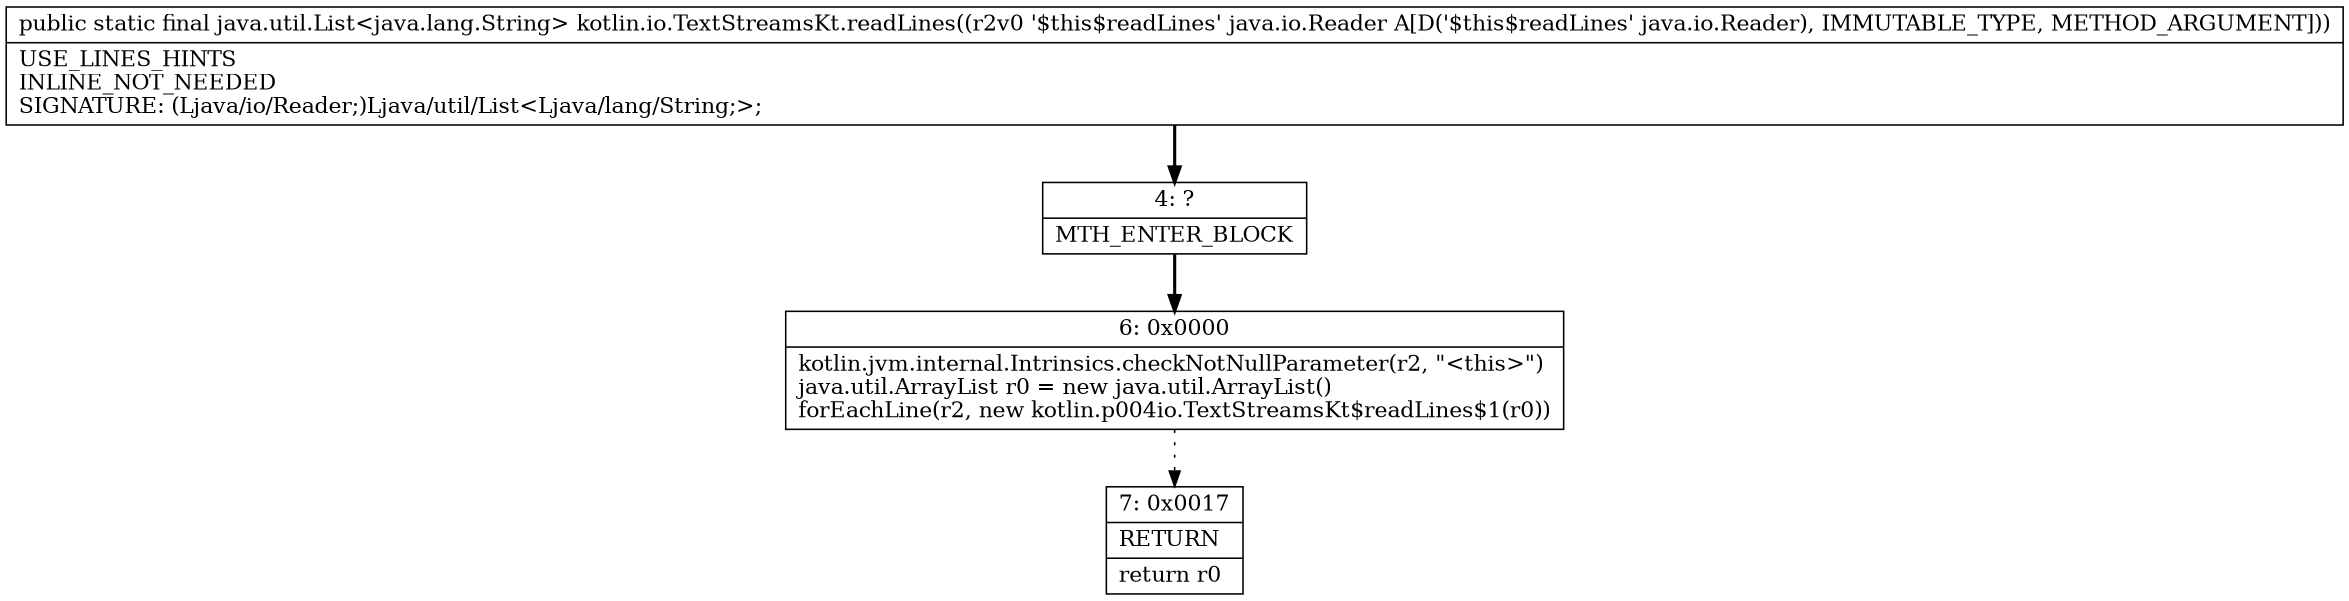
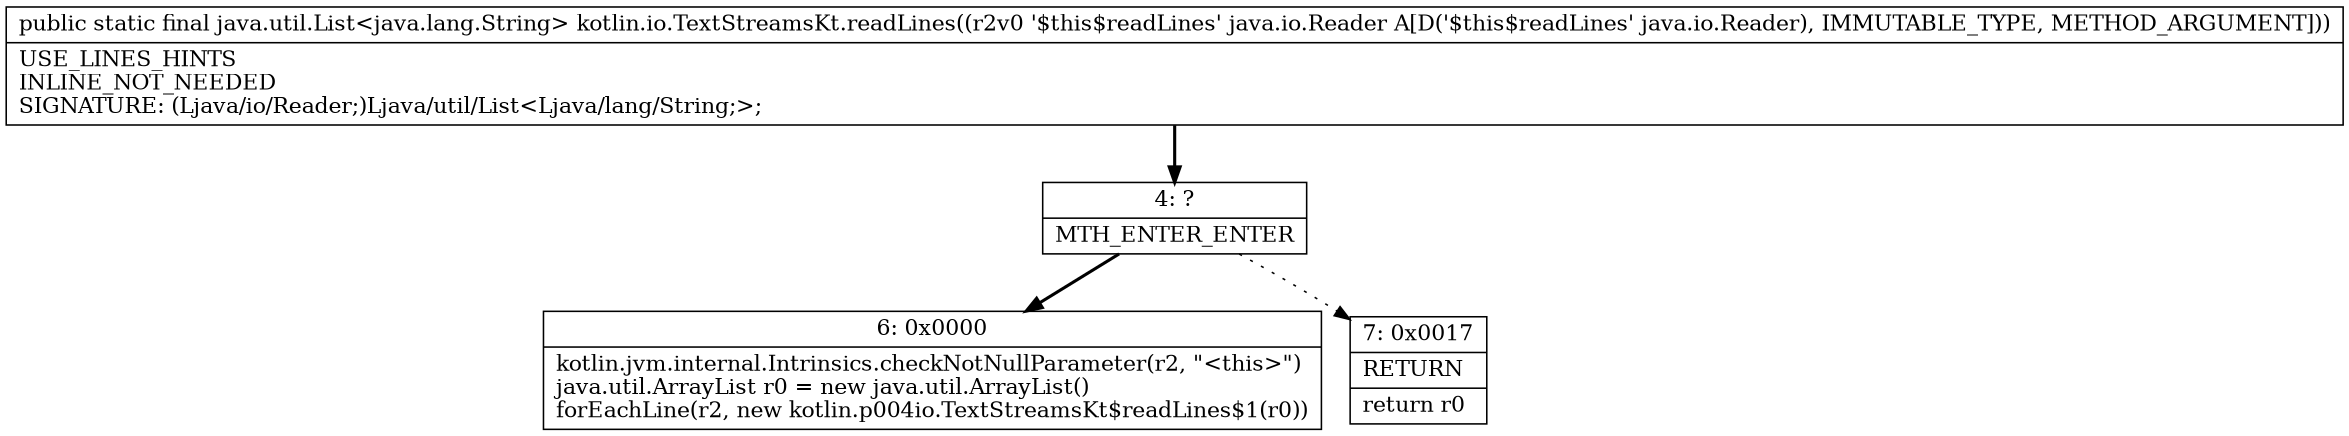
(1175, 235) -> (1175, 235)
(1175, 450) -> (1289, 282)
